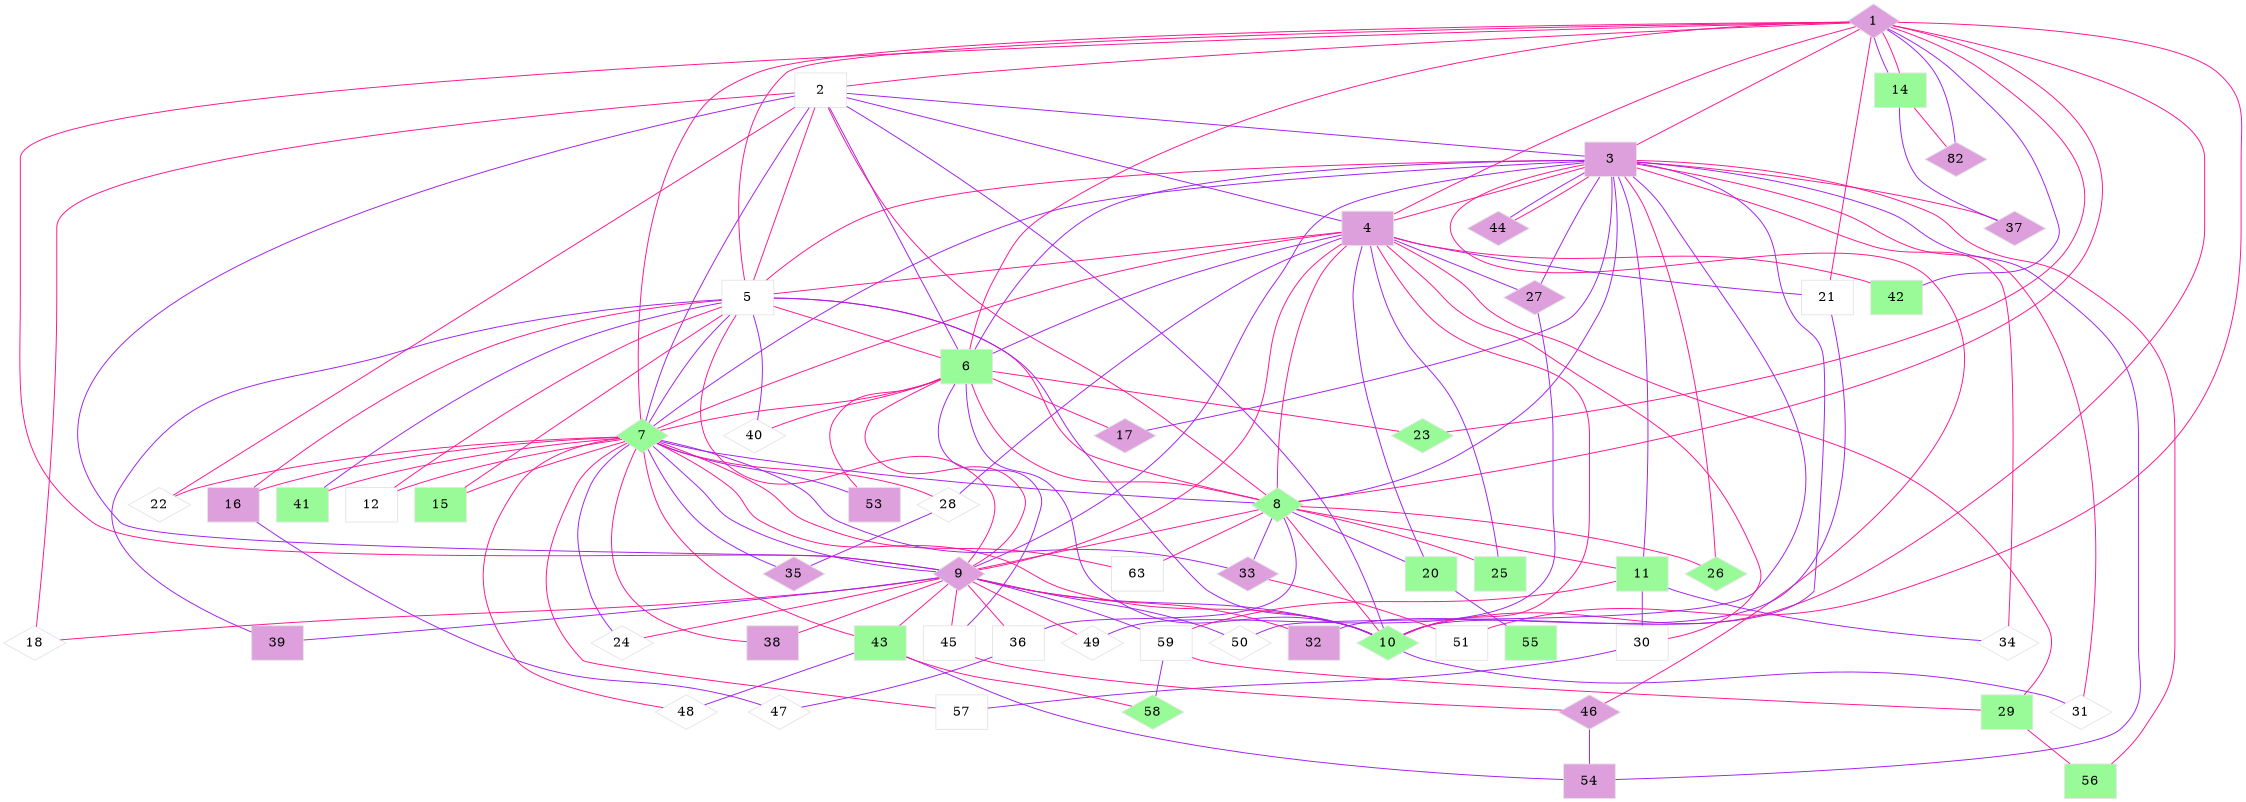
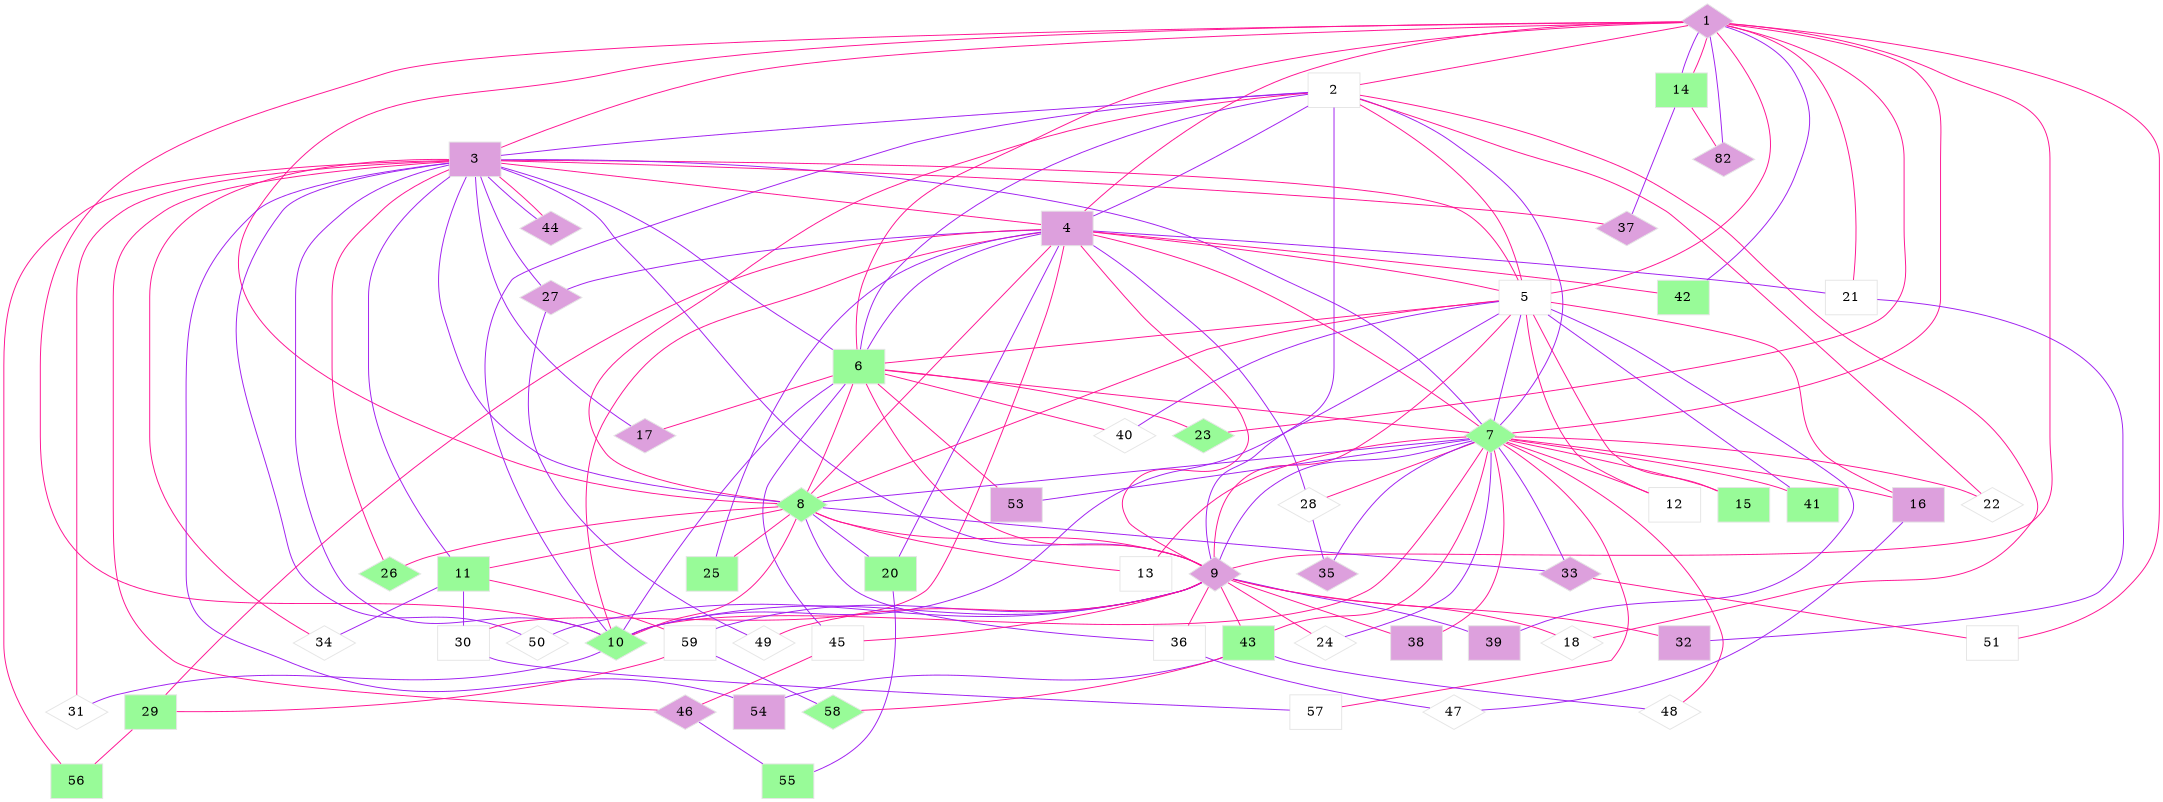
(1137, 574) -> (1146, 574)
(1589, 747) -> (731, 743)
